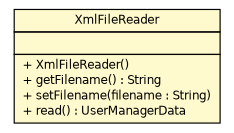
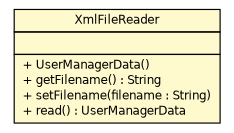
(76, 65) -> (86, 65)
